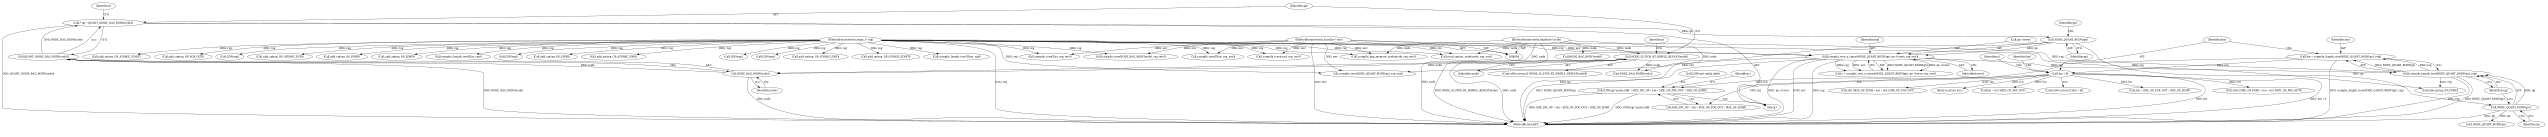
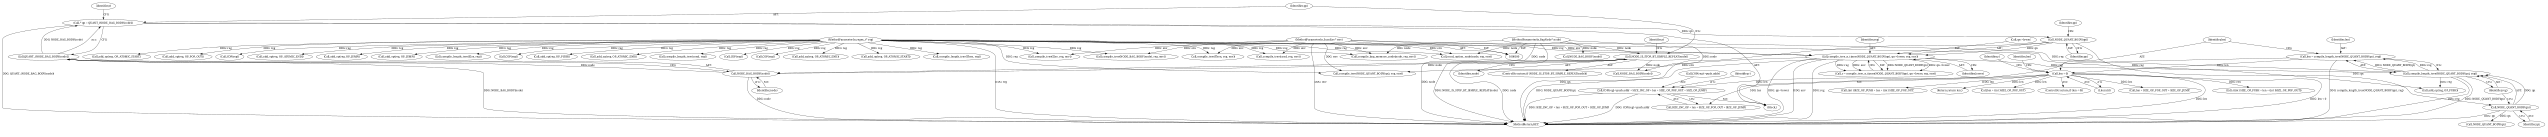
none -> (683, 57)
none -> (2104, 91)
